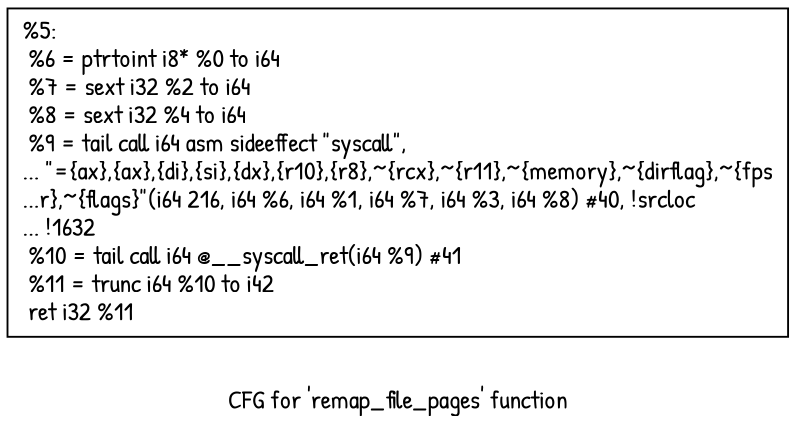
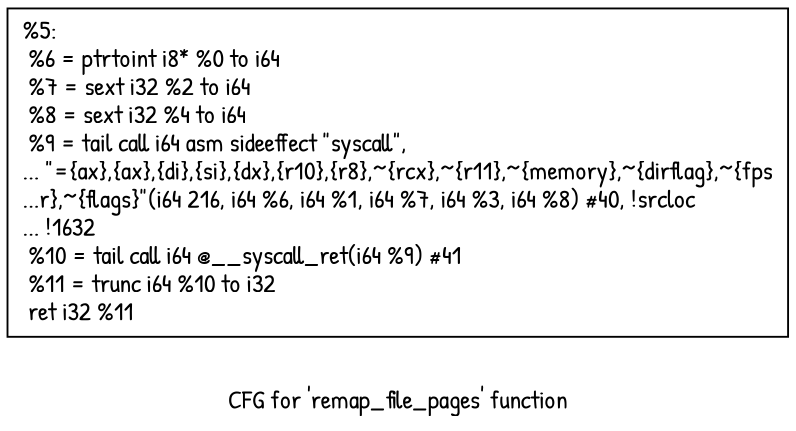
(149, 284) -> (150, 284)
